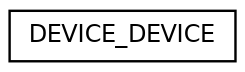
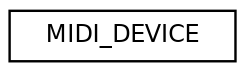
(123, 36) -> (123, 36)
